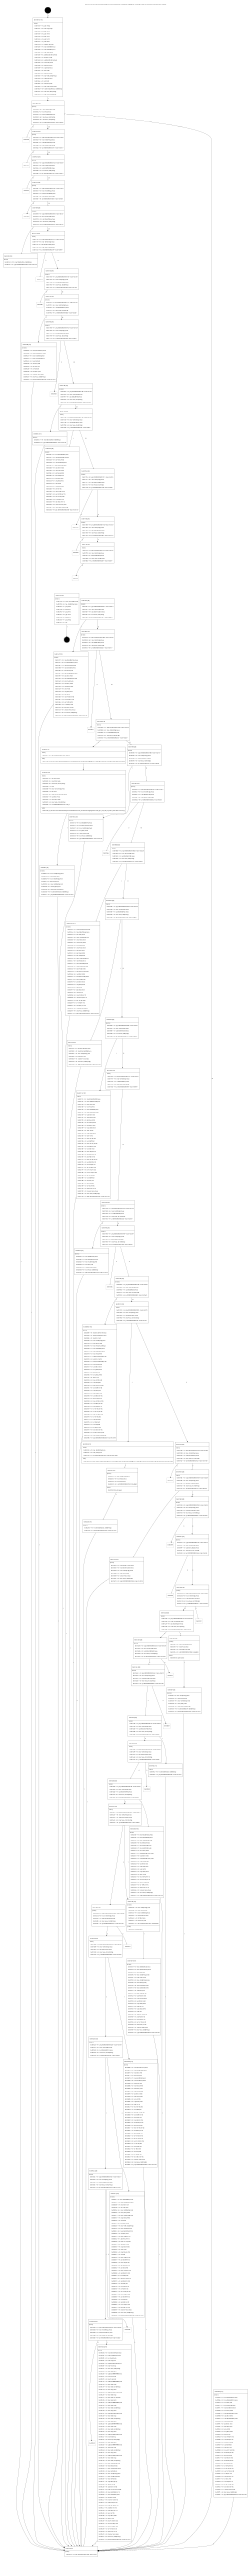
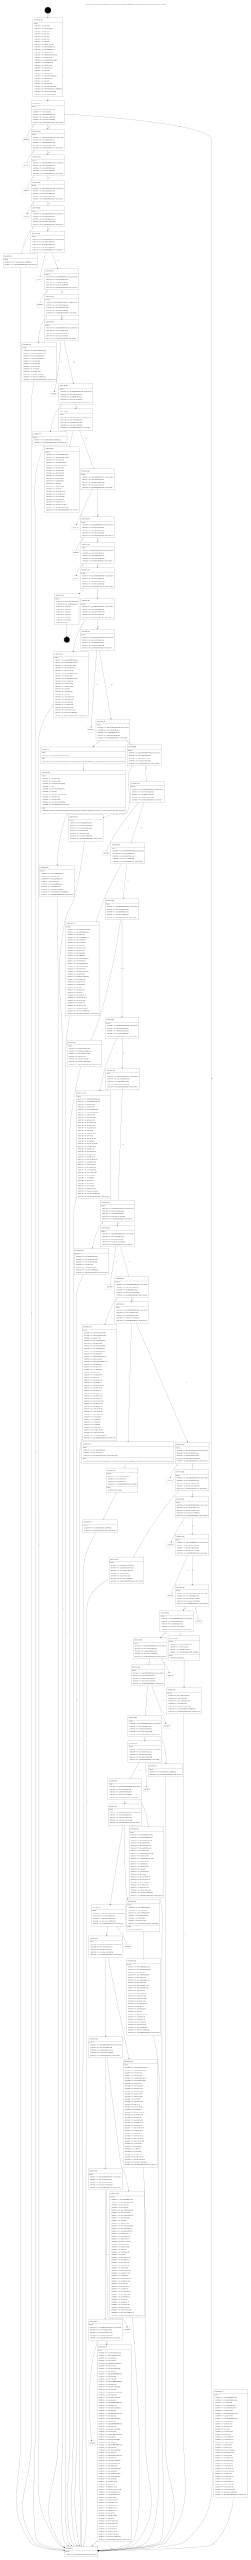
none -> (97, 578)
